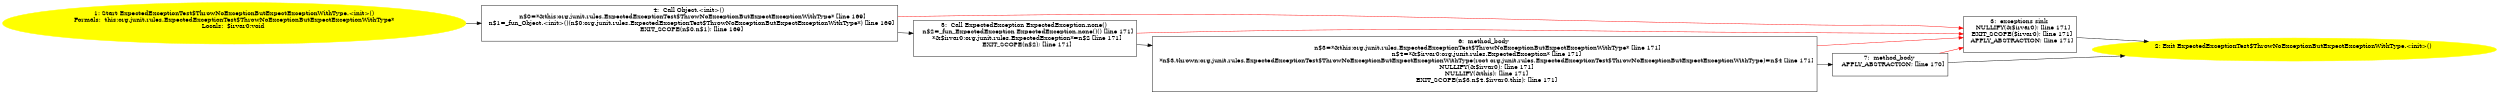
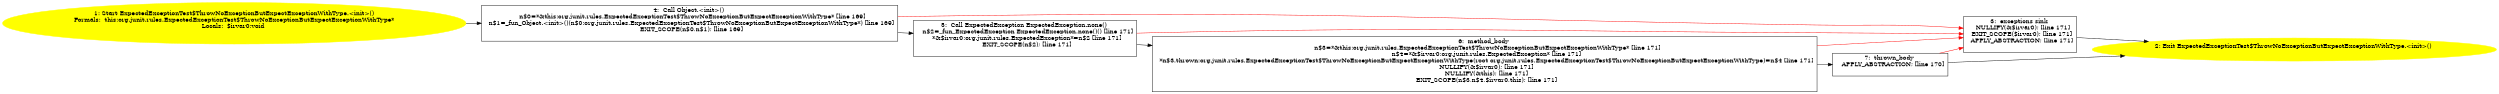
(1890, 65) -> (1890, 65)
